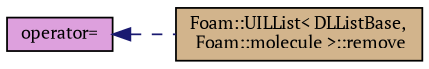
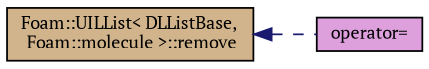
(153, 34) -> (294, 34)
